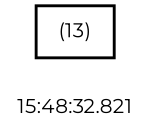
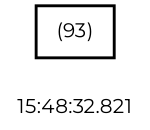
(75, 32) -> (75, 32)
